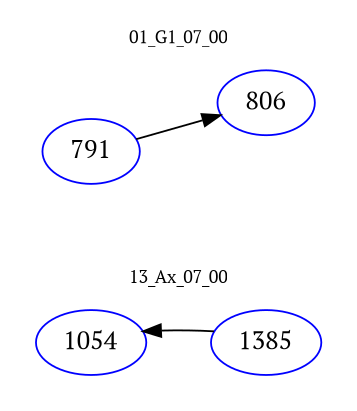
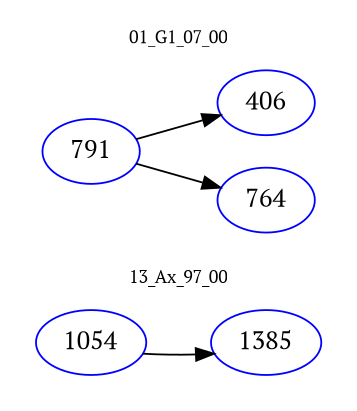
(266, 103) -> (266, 103)
none -> (266, 200)
(179, 279) -> (179, 279)
(188, 330) -> (169, 355)
